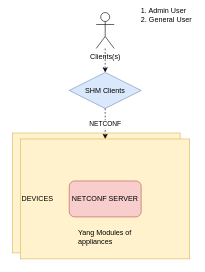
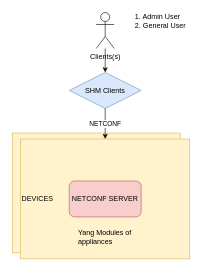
(169, 15) -> (163, 21)
(105, 56) -> (105, 56)
(105, 120) -> (105, 120)
